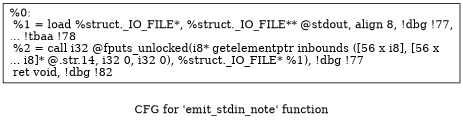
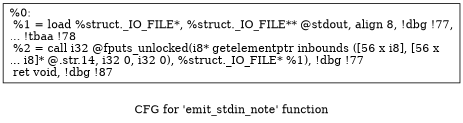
(61, 73) -> (61, 73)
